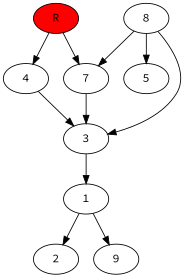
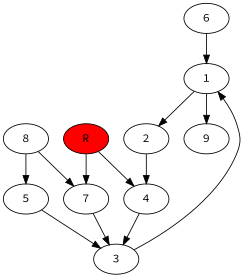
none -> (207, 18)
(175, 95) -> (68, 227)
none -> (146, 165)
